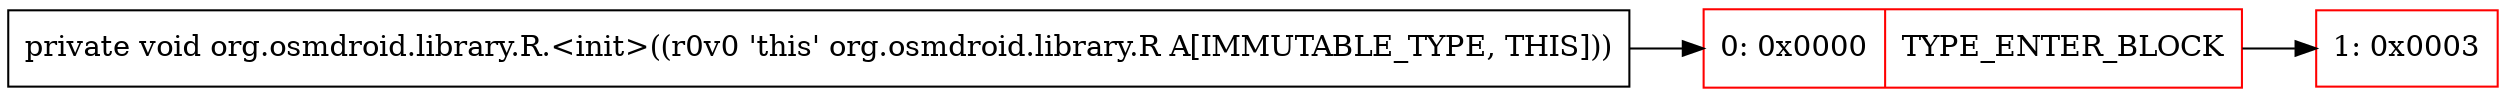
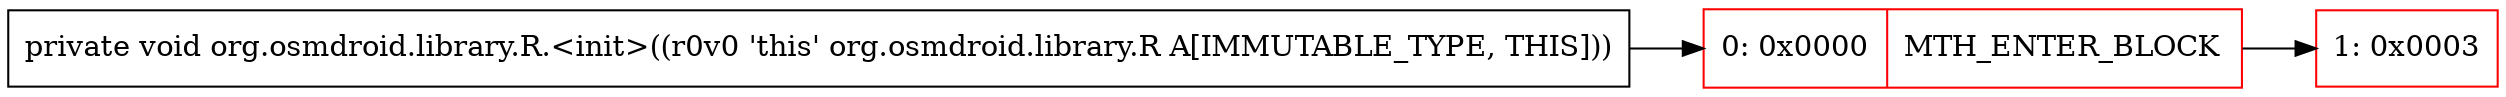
(2064, 47) -> (2062, 47)
